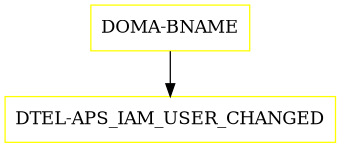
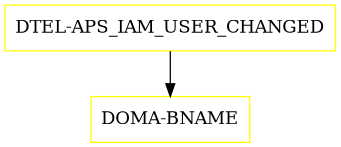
(170, 67) -> (170, 67)
